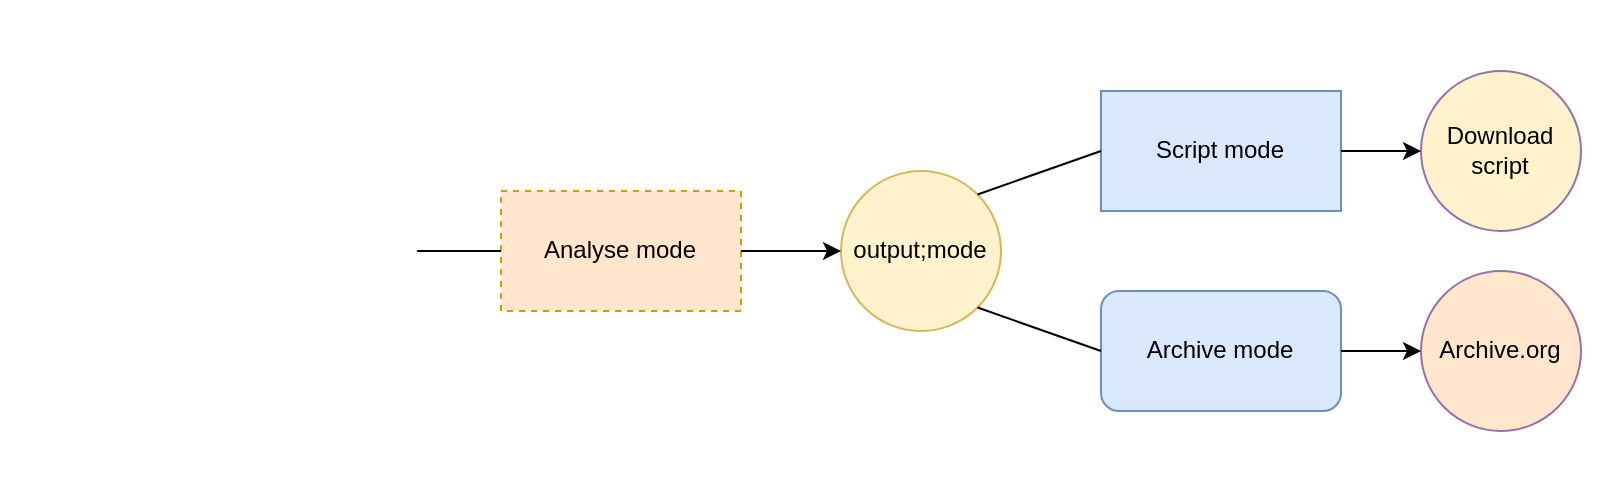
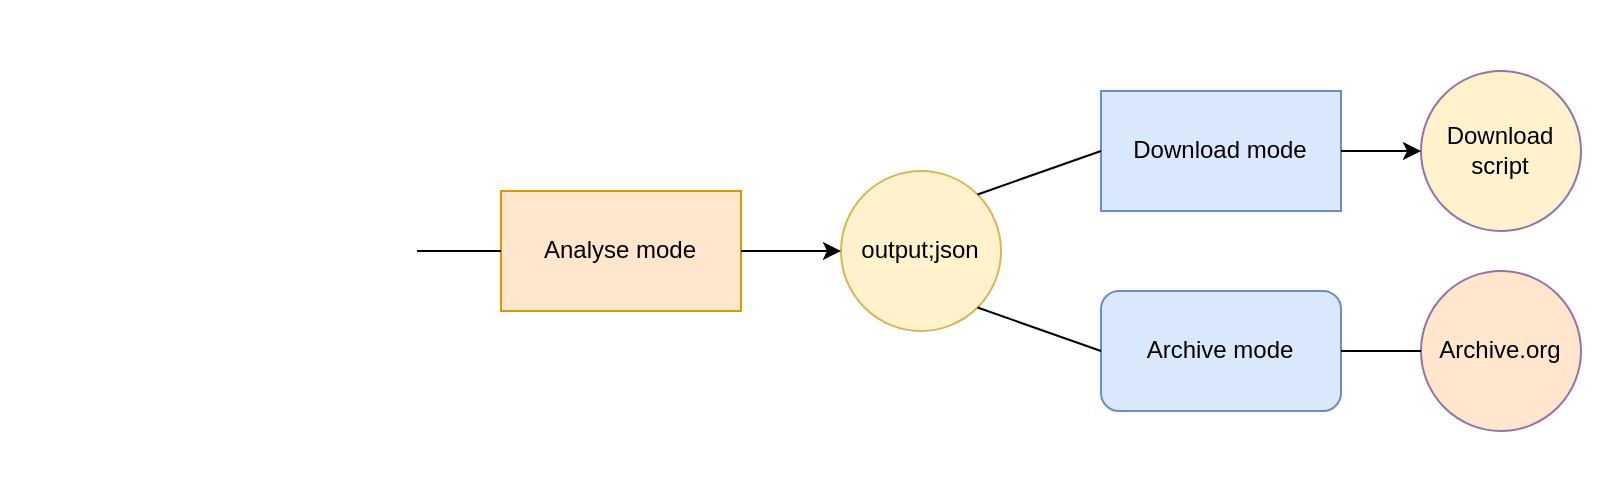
(1221, 151) -> (1221, 151)
(621, 251) -> (621, 251)
(921, 251) -> (921, 251)
(1406, 351) -> (1411, 351)
